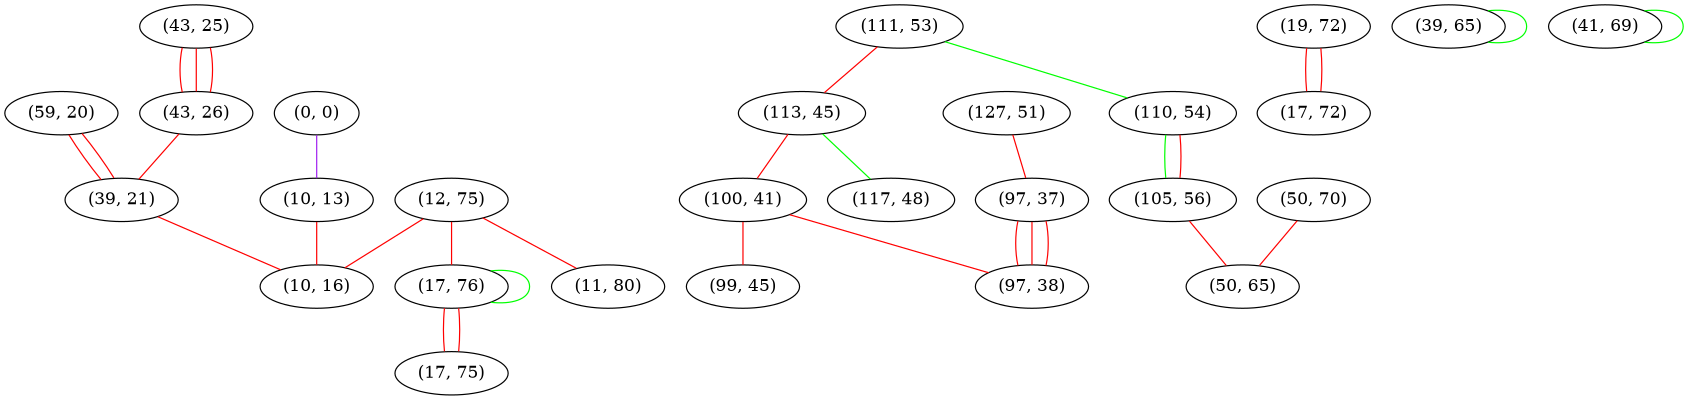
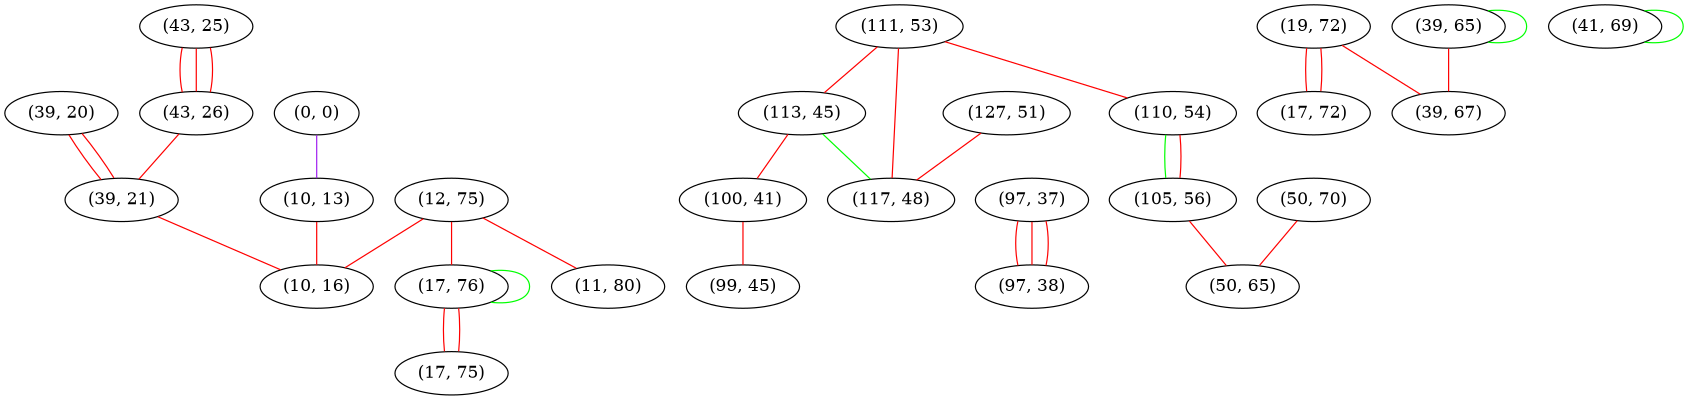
(1036, 70) -> (1036, 70)
(61, 113) -> (61, 113)
none -> (895, 113)
none -> (1449, 113)
(1019, 156) -> (949, 157)
(889, 244) -> none
